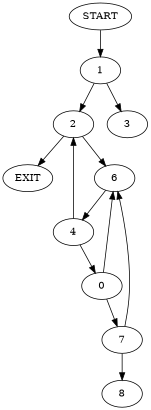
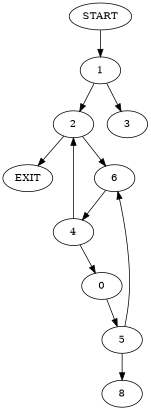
(108, 236) -> none
(122, 340) -> (122, 340)
